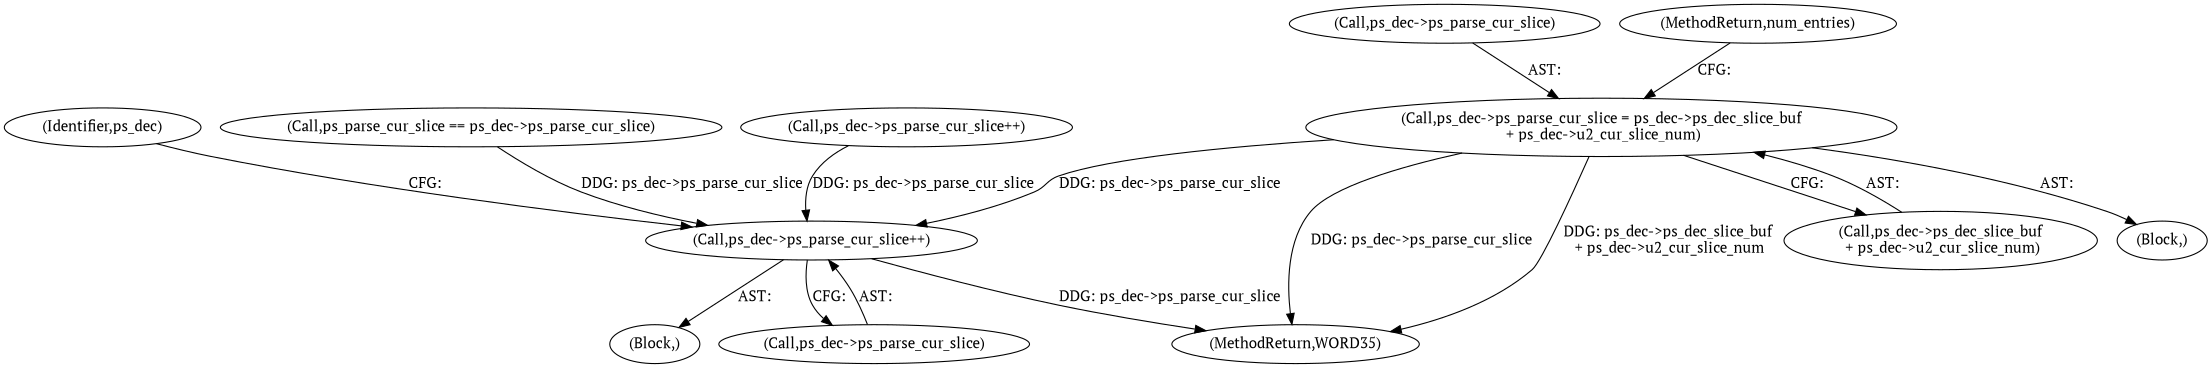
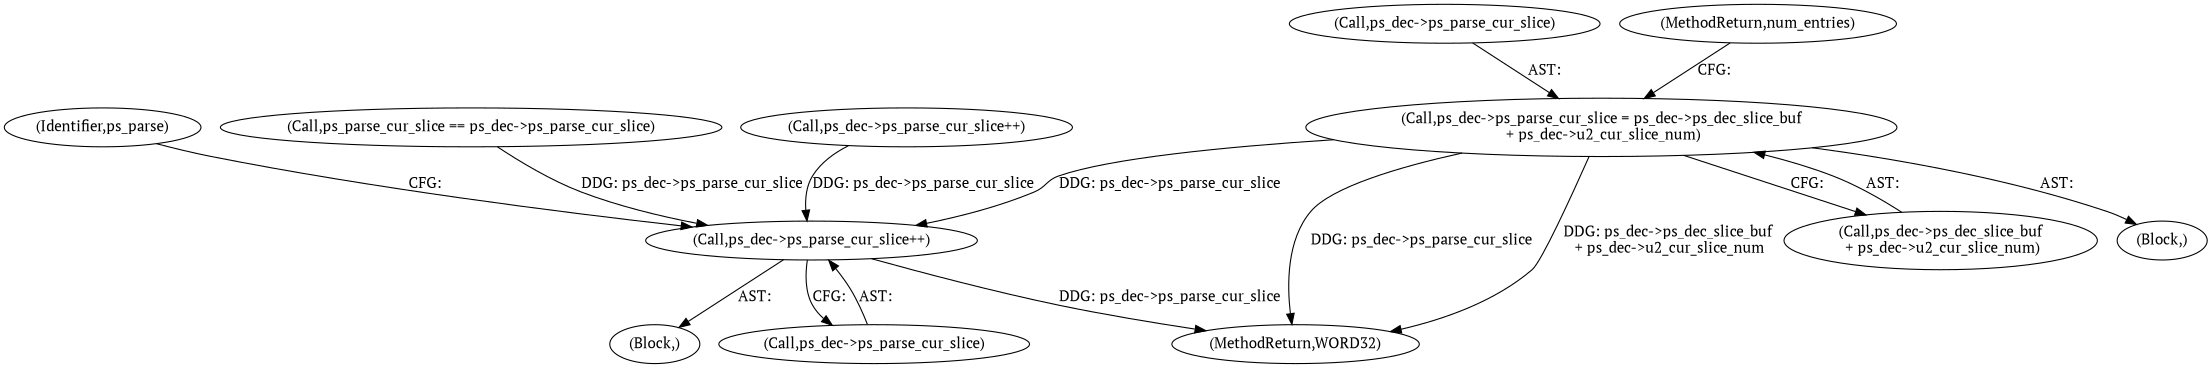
(103, 127) -> (103, 127)
(1296, 344) -> (1296, 344)
